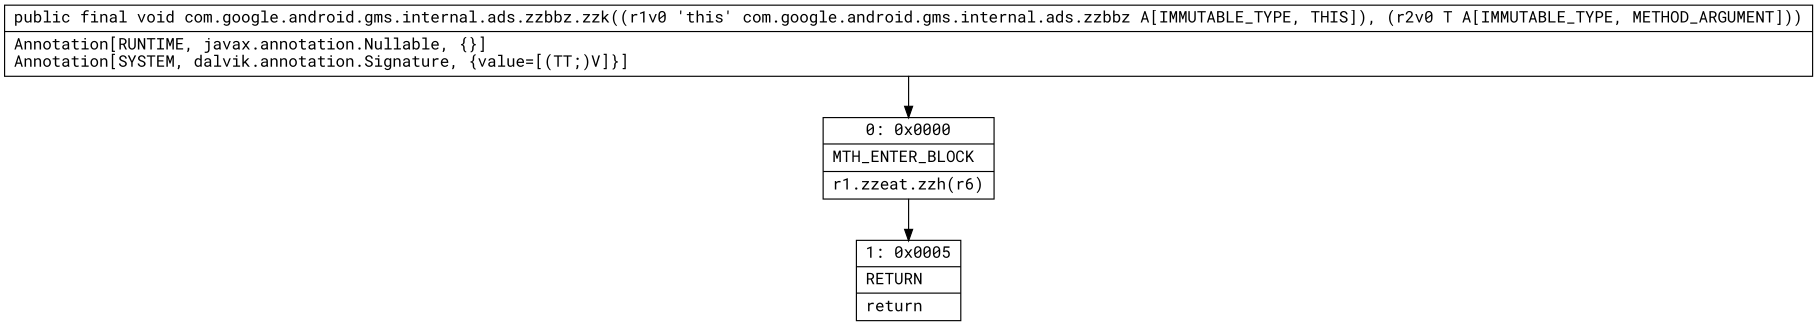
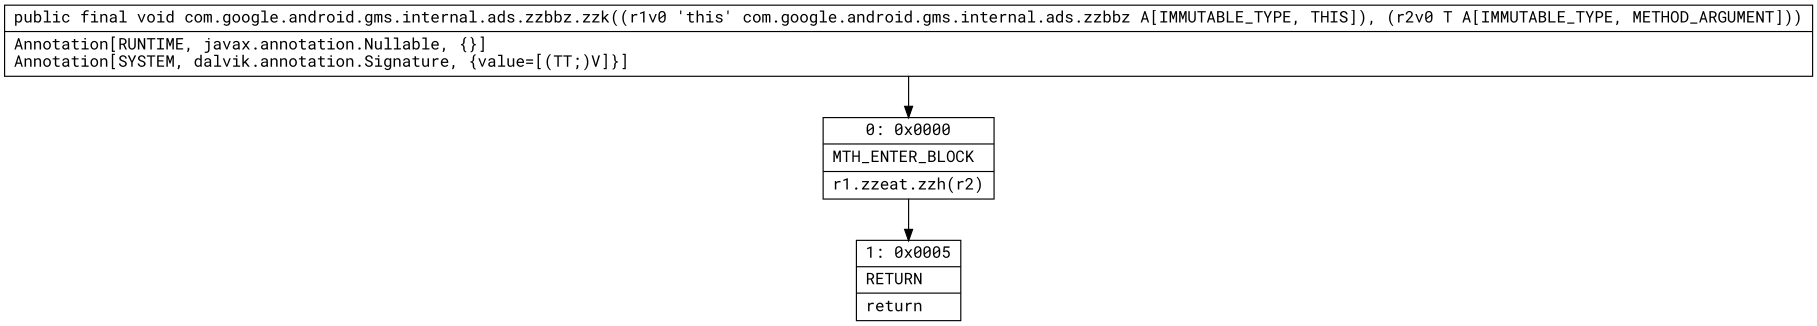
(909, 185) -> (909, 185)
